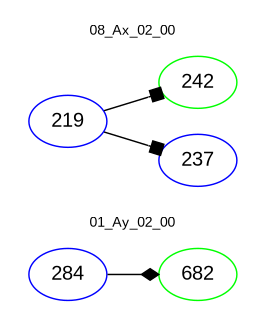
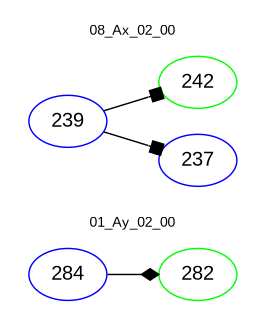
(68, 121) -> (68, 121)
(198, 274) -> (198, 274)
